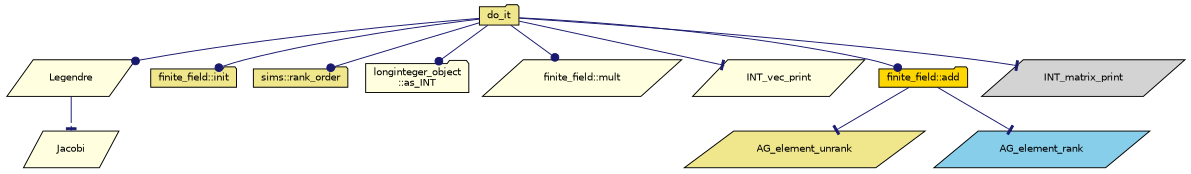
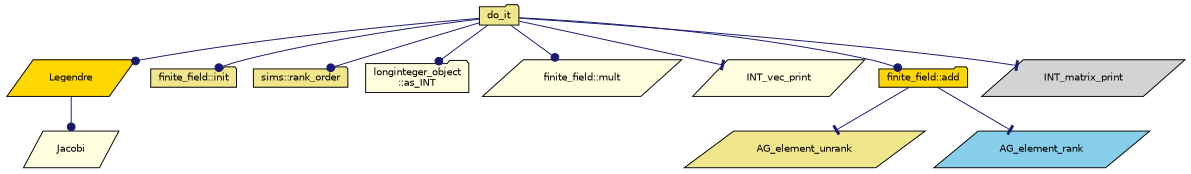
(71, 78) -> (71, 78)
(71, 110) -> (71, 110)
